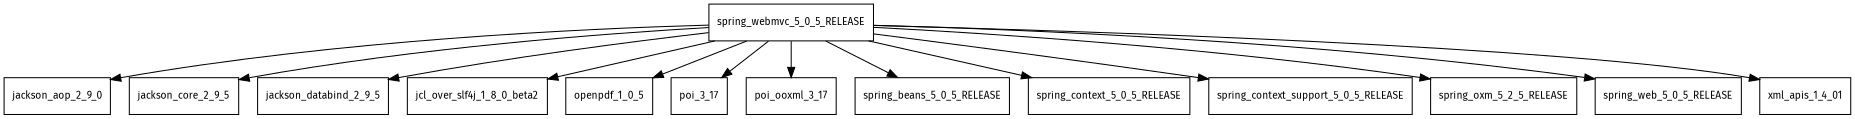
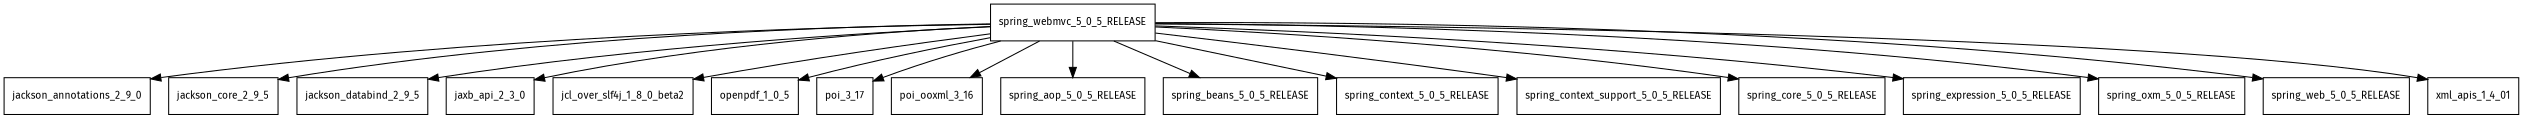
(57, 96) -> (77, 96)
none -> (490, 96)
(791, 96) -> (937, 96)
none -> (1073, 96)
(1504, 96) -> (2172, 96)
none -> (1812, 96)
none -> (1992, 96)
